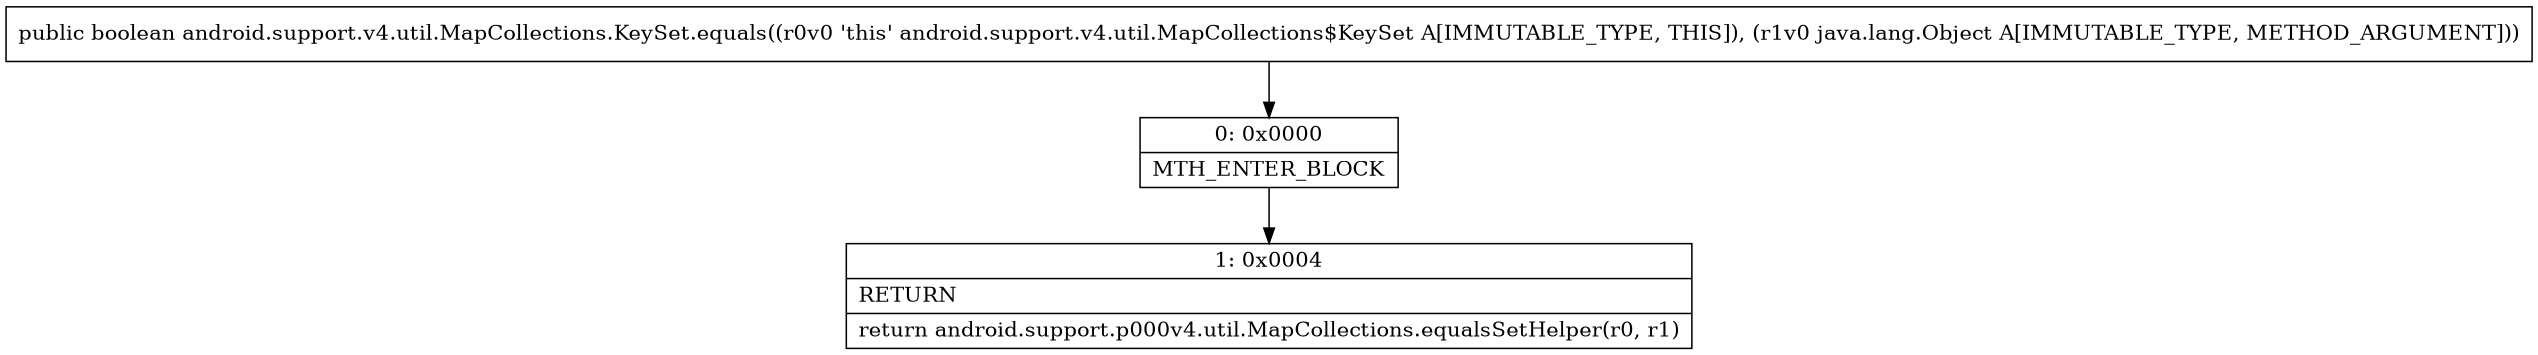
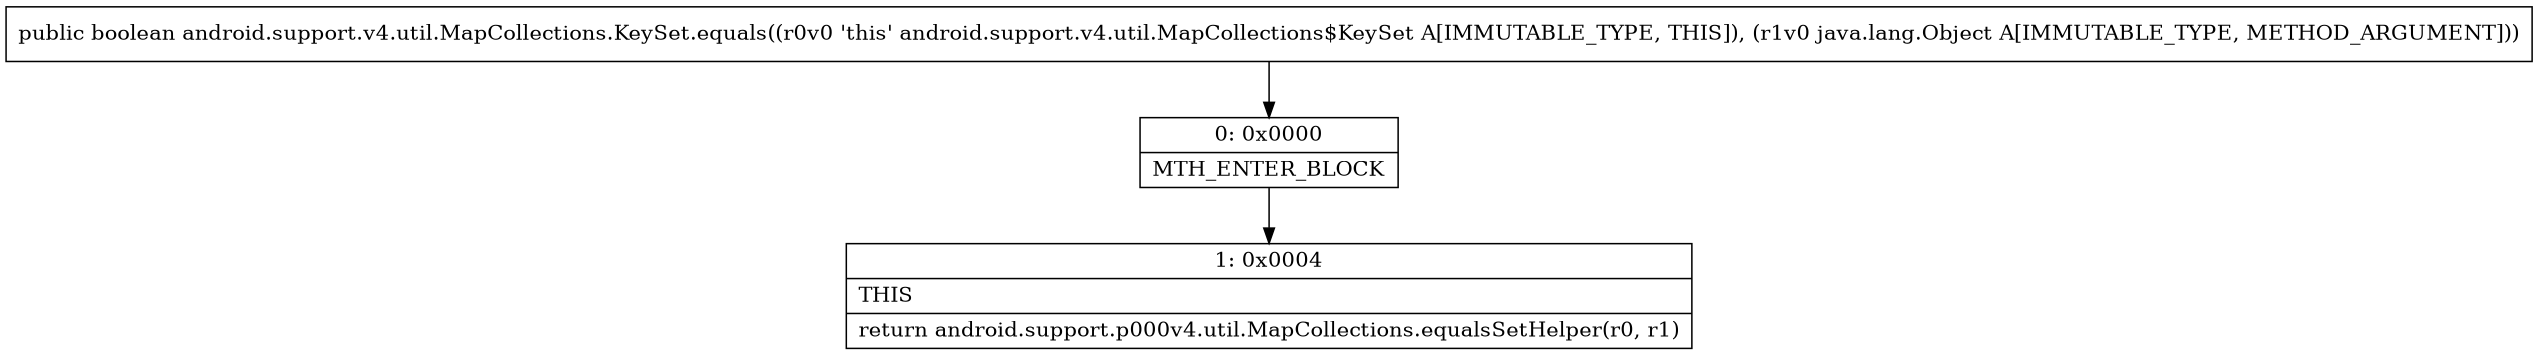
(908, 295) -> (887, 295)
